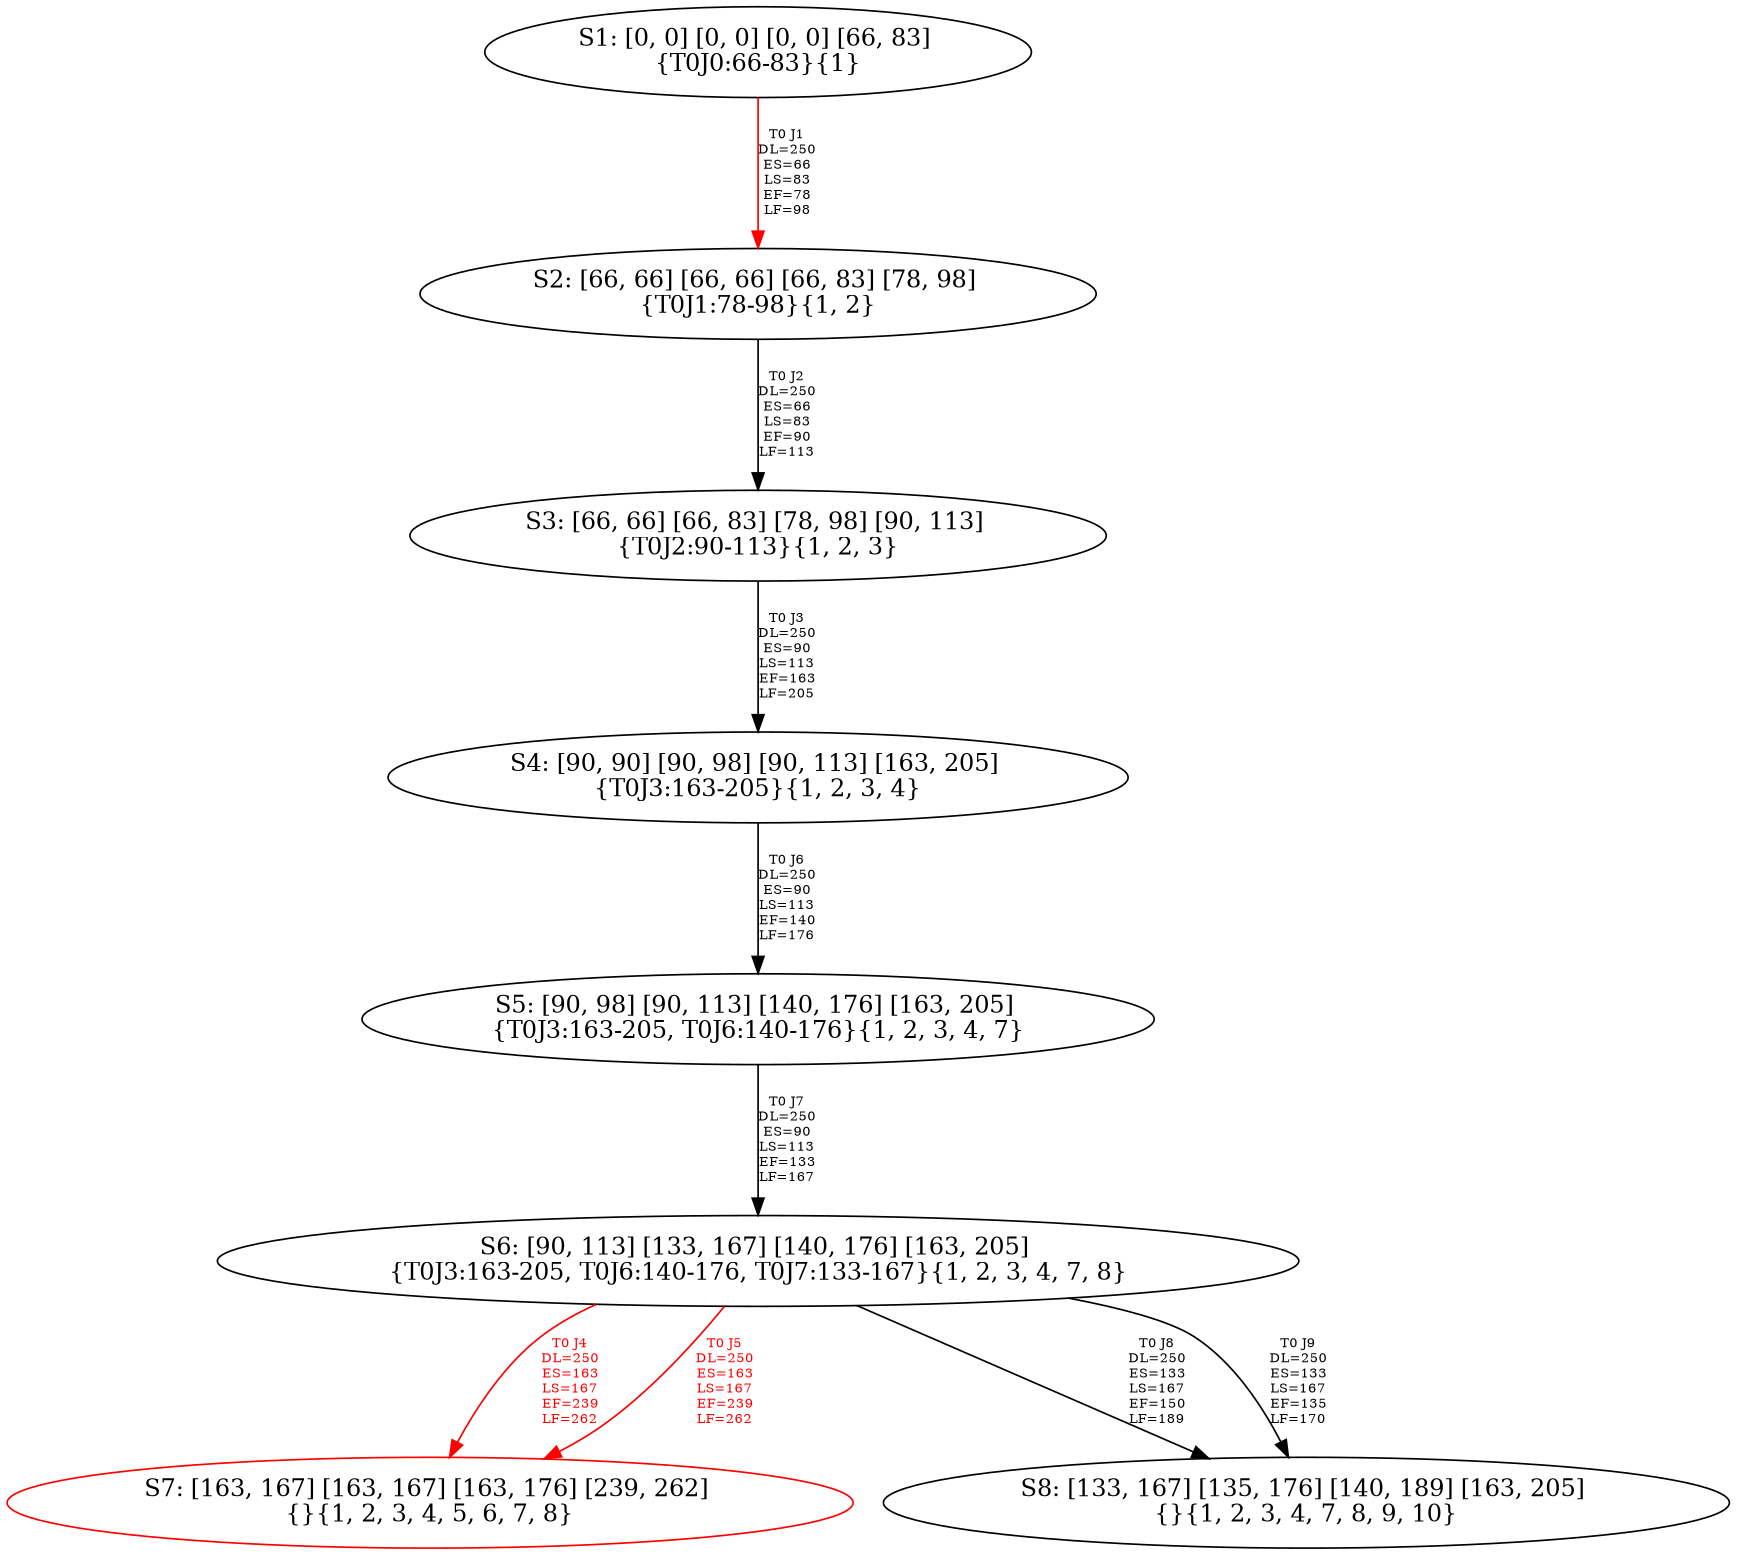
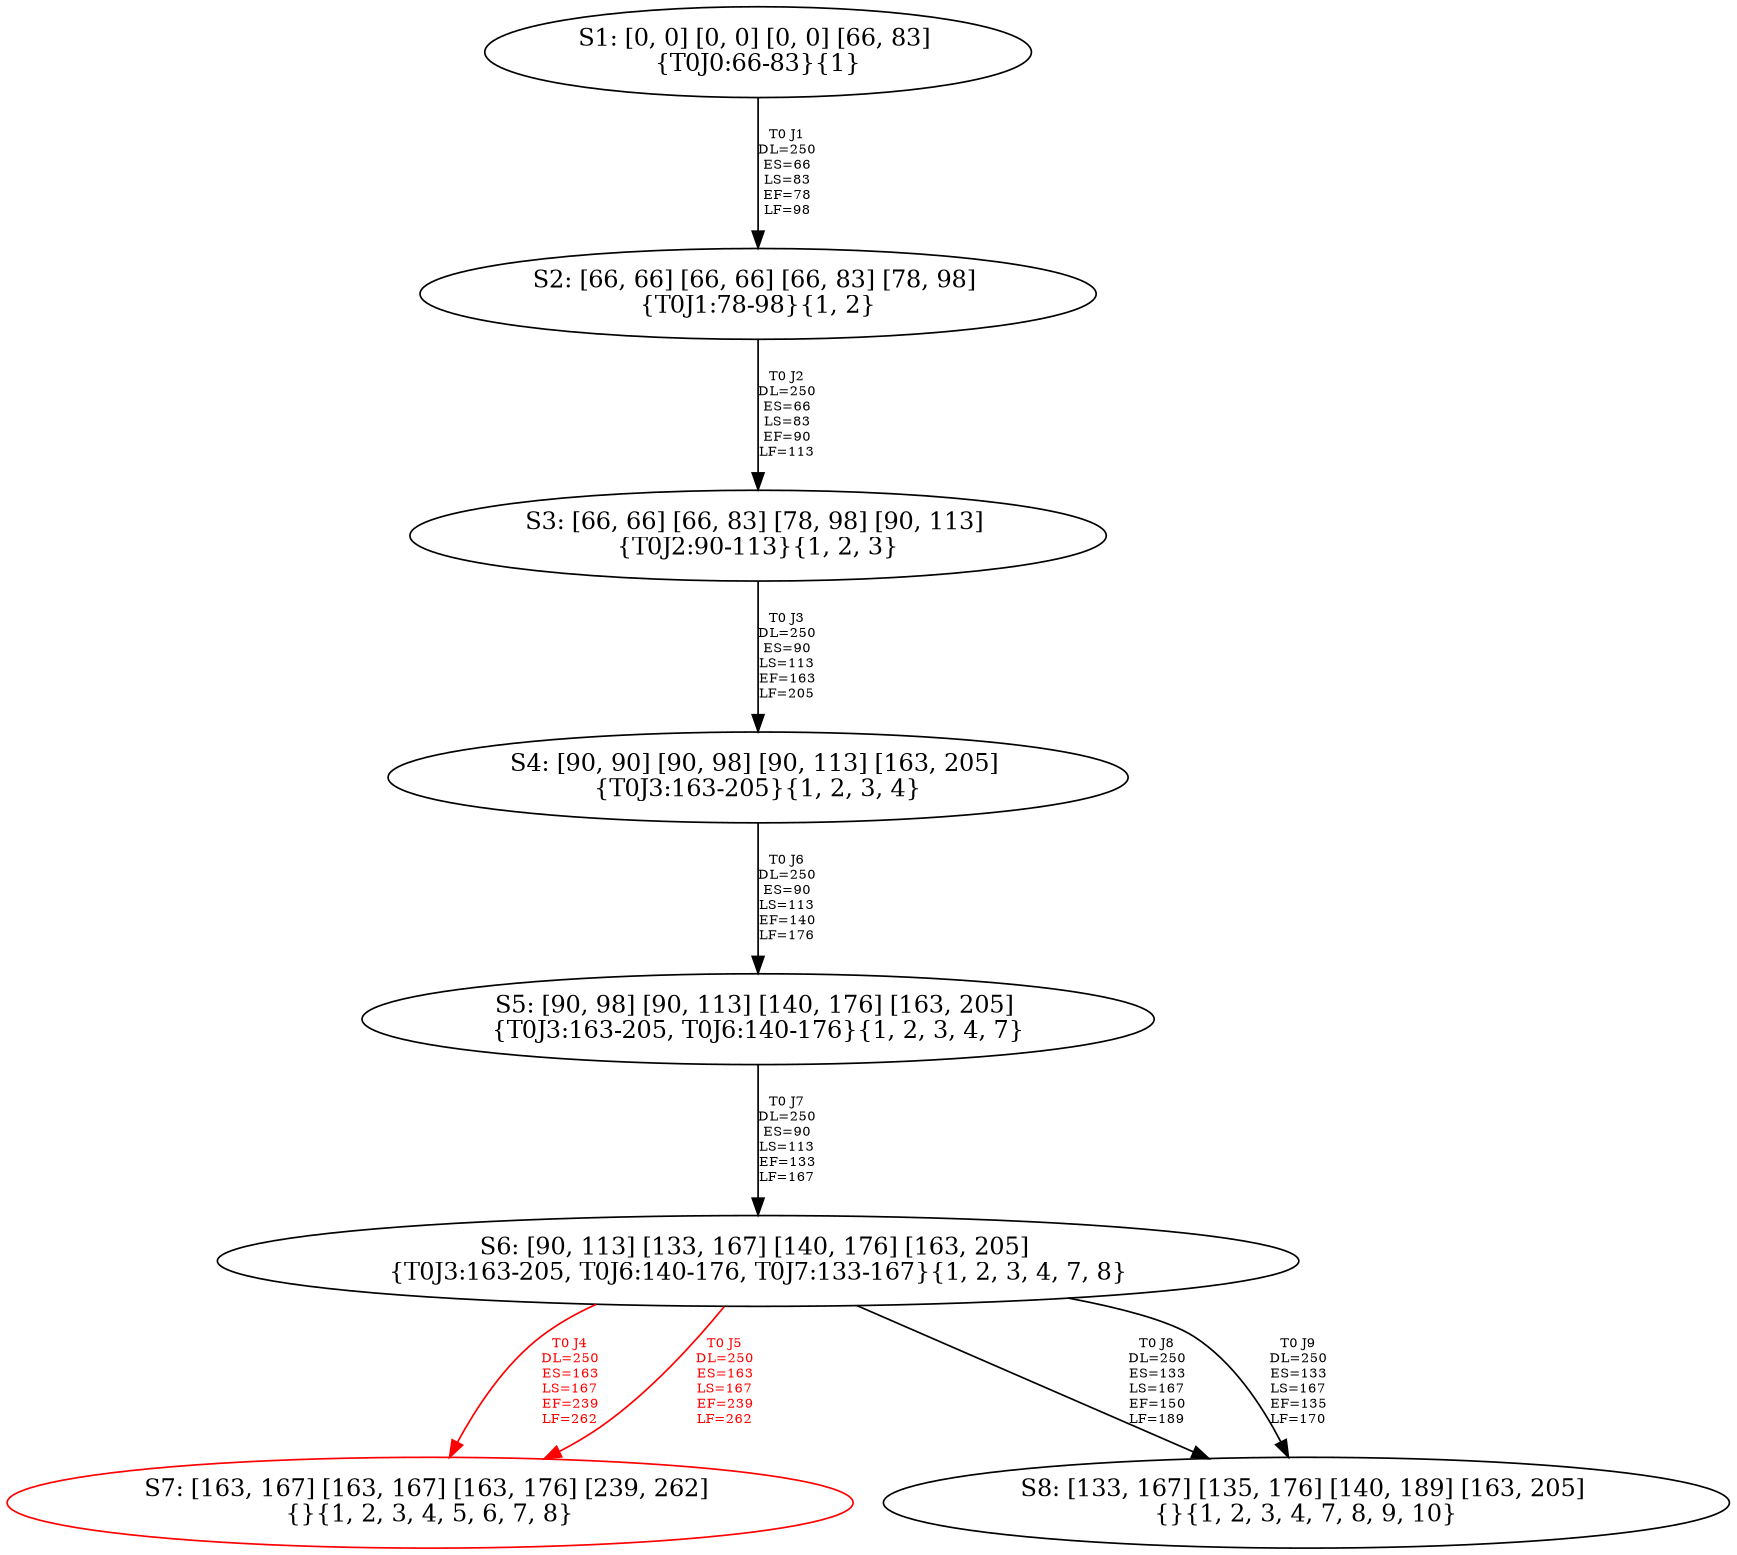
(758, 164) -> (758, 164)
